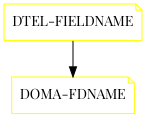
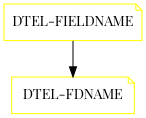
(73, 95) -> (73, 95)
